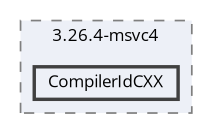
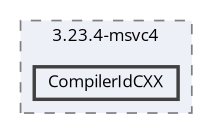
(106, 37) -> (106, 37)
